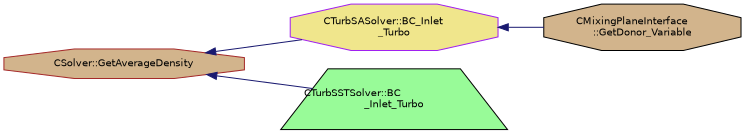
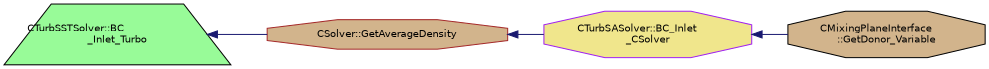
(394, 27) -> (648, 34)
(265, 82) -> (243, 34)
